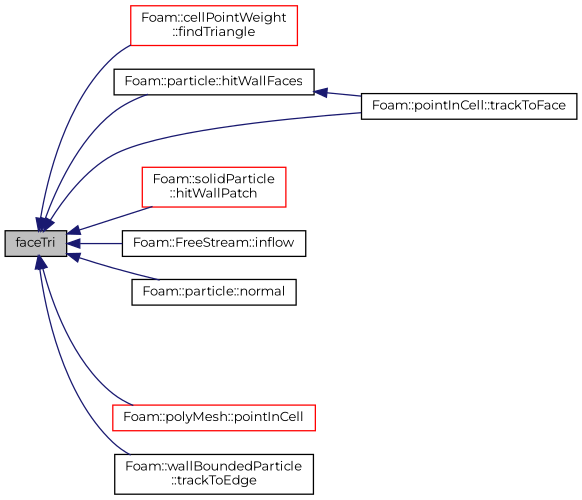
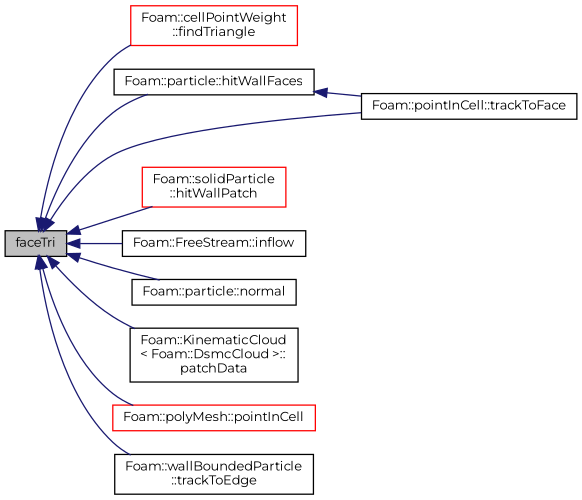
none -> (214, 355)
